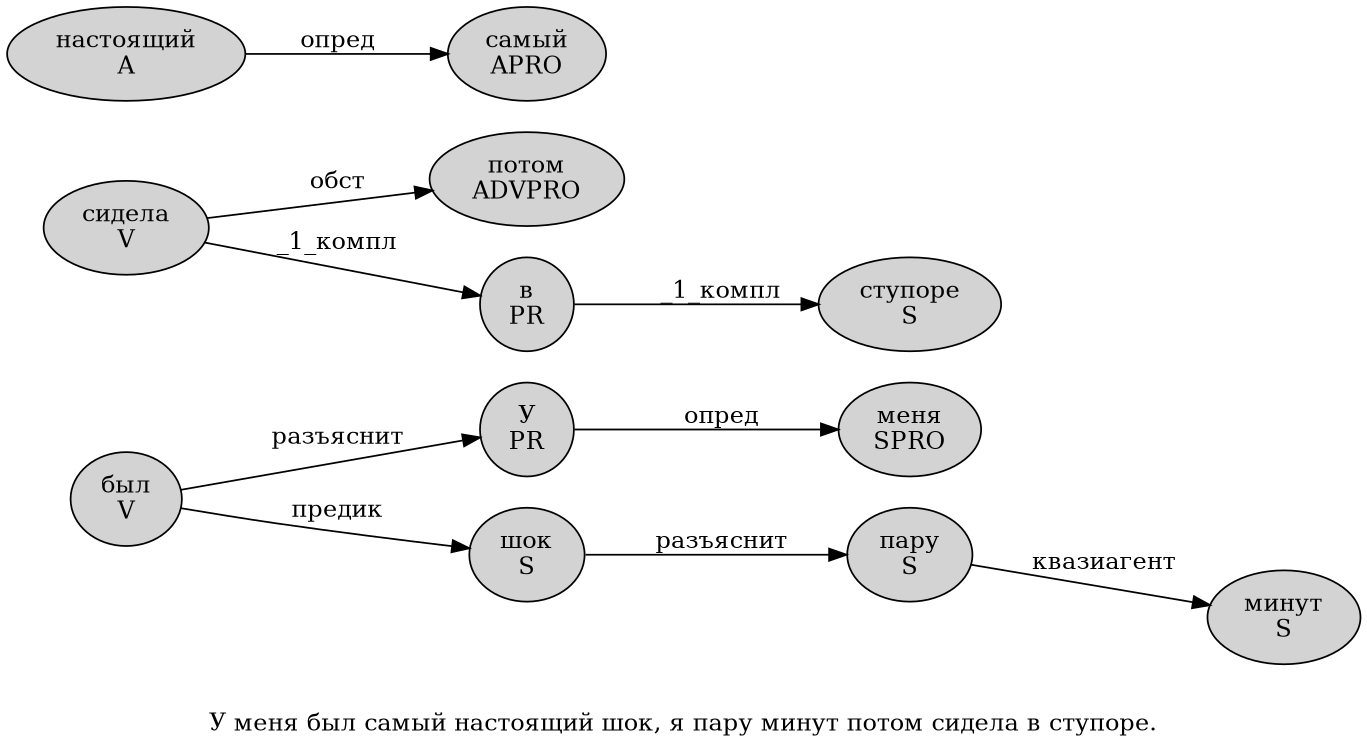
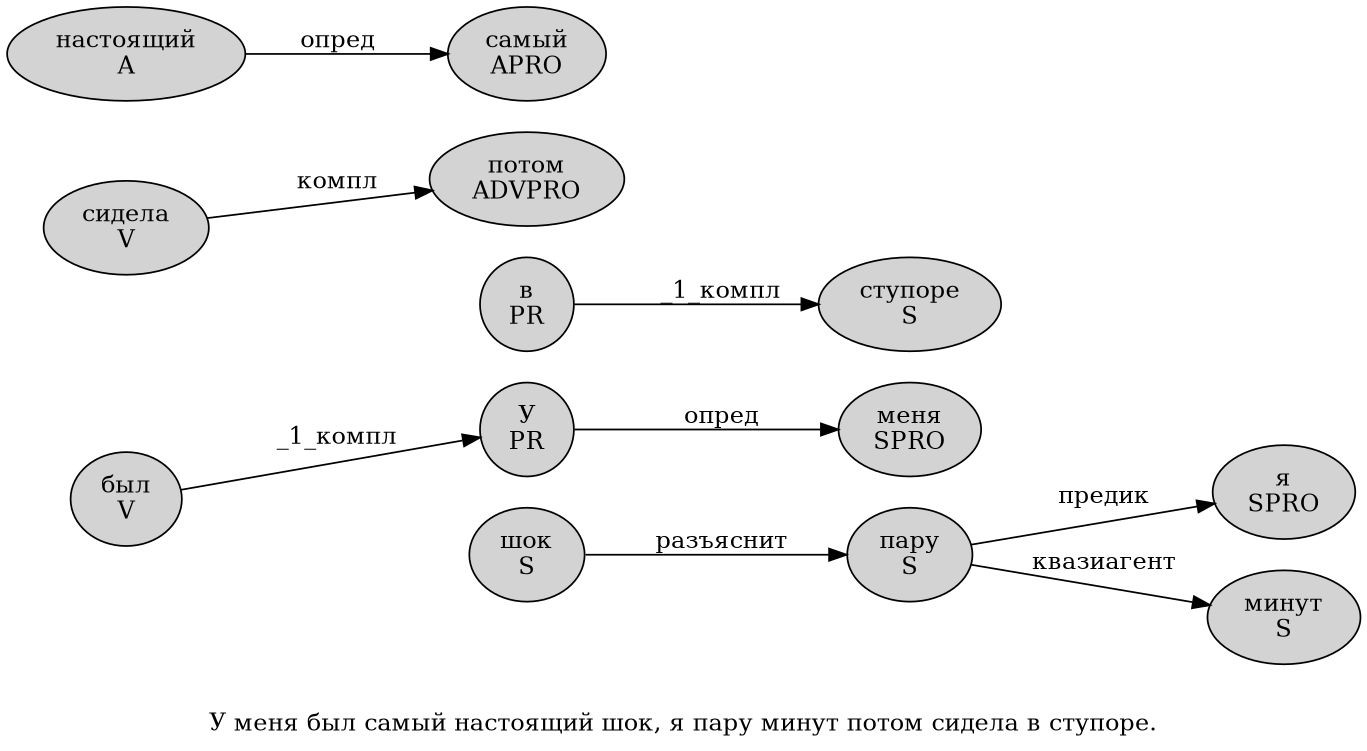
(338, 182) -> (338, 182)
(334, 267) -> none
(338, 437) -> (338, 437)
none -> (1284, 492)
(316, 529) -> none
